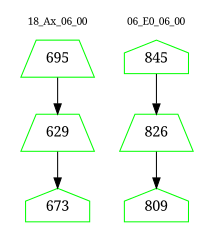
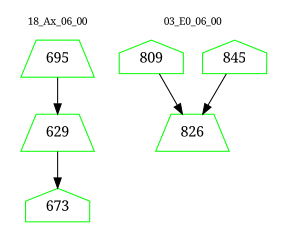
(156, 22) -> (193, 22)
(156, 165) -> (168, 89)
